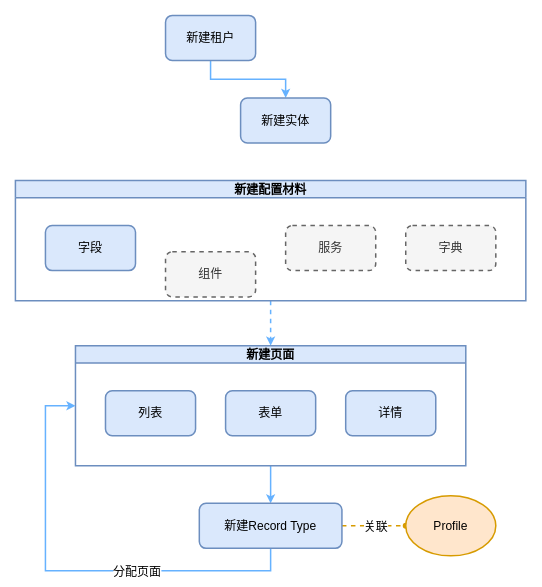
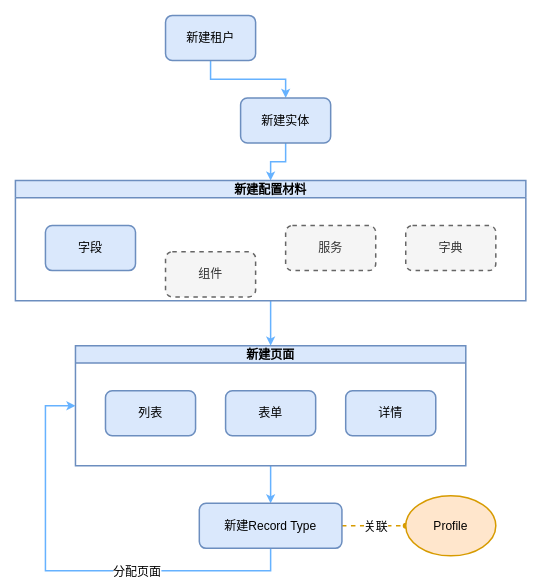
none -> (281, 162)
(270, 321) -> (270, 321)
